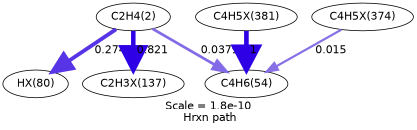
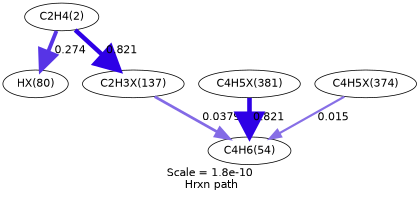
(184, 47) -> (186, 114)
(252, 50) -> (267, 117)
